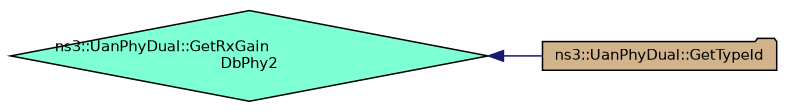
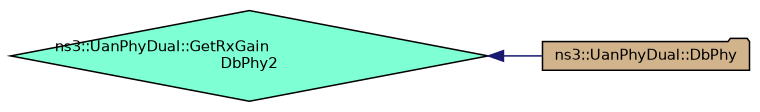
(660, 56) -> (646, 56)
